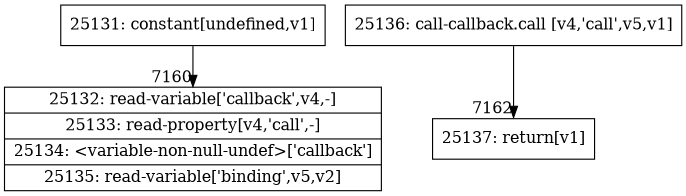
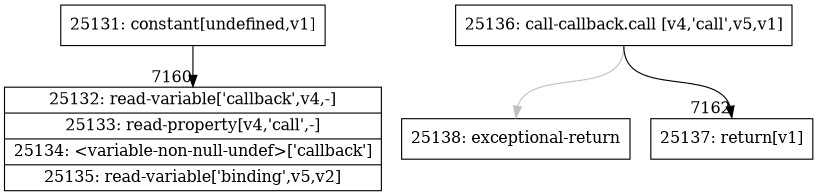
none -> (516, 139)
